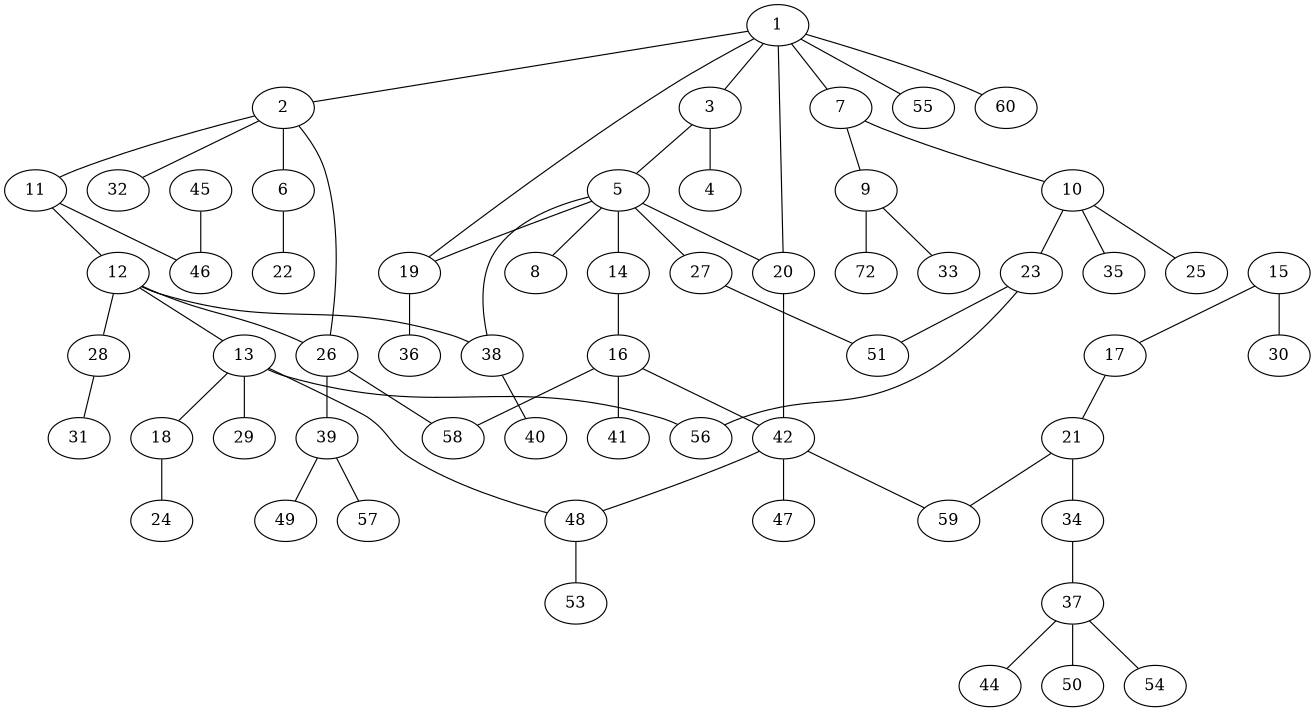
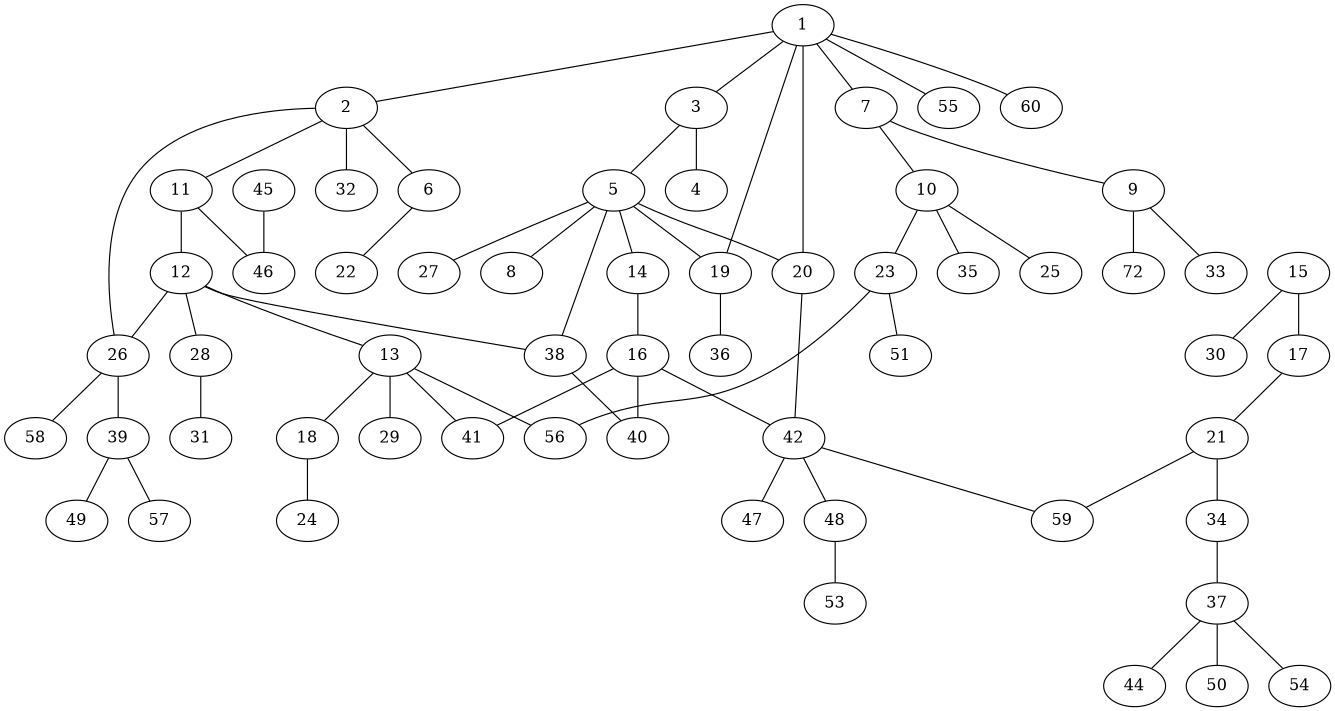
(792, 316) -> none
(550, 390) -> (638, 397)
(402, 451) -> (431, 397)
